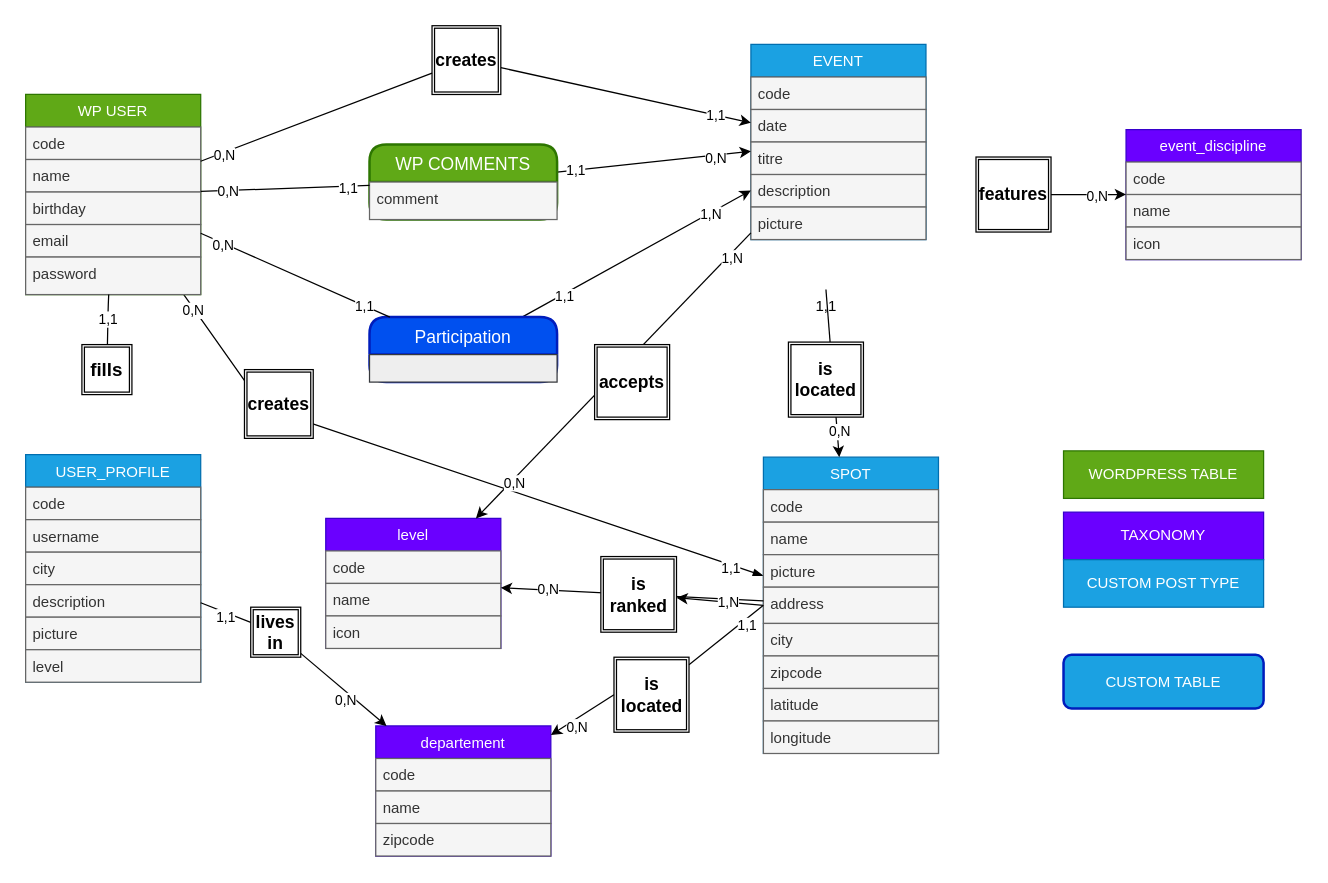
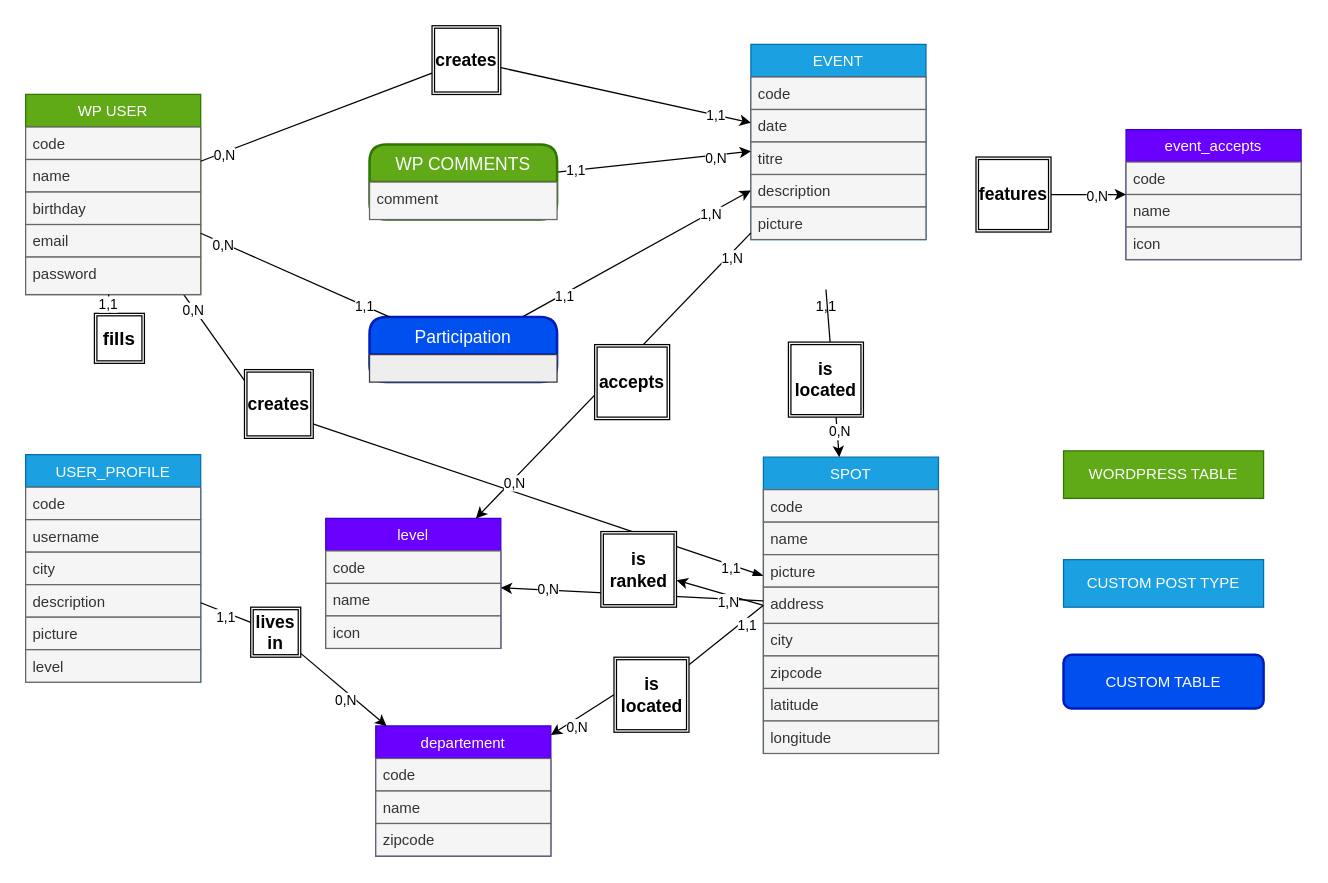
(1213, 146) -> (1213, 146)
(284, 188) -> none
(107, 369) -> (119, 338)
(1163, 536) -> none
(638, 594) -> (638, 569)
(1163, 681) -> (1163, 681)
